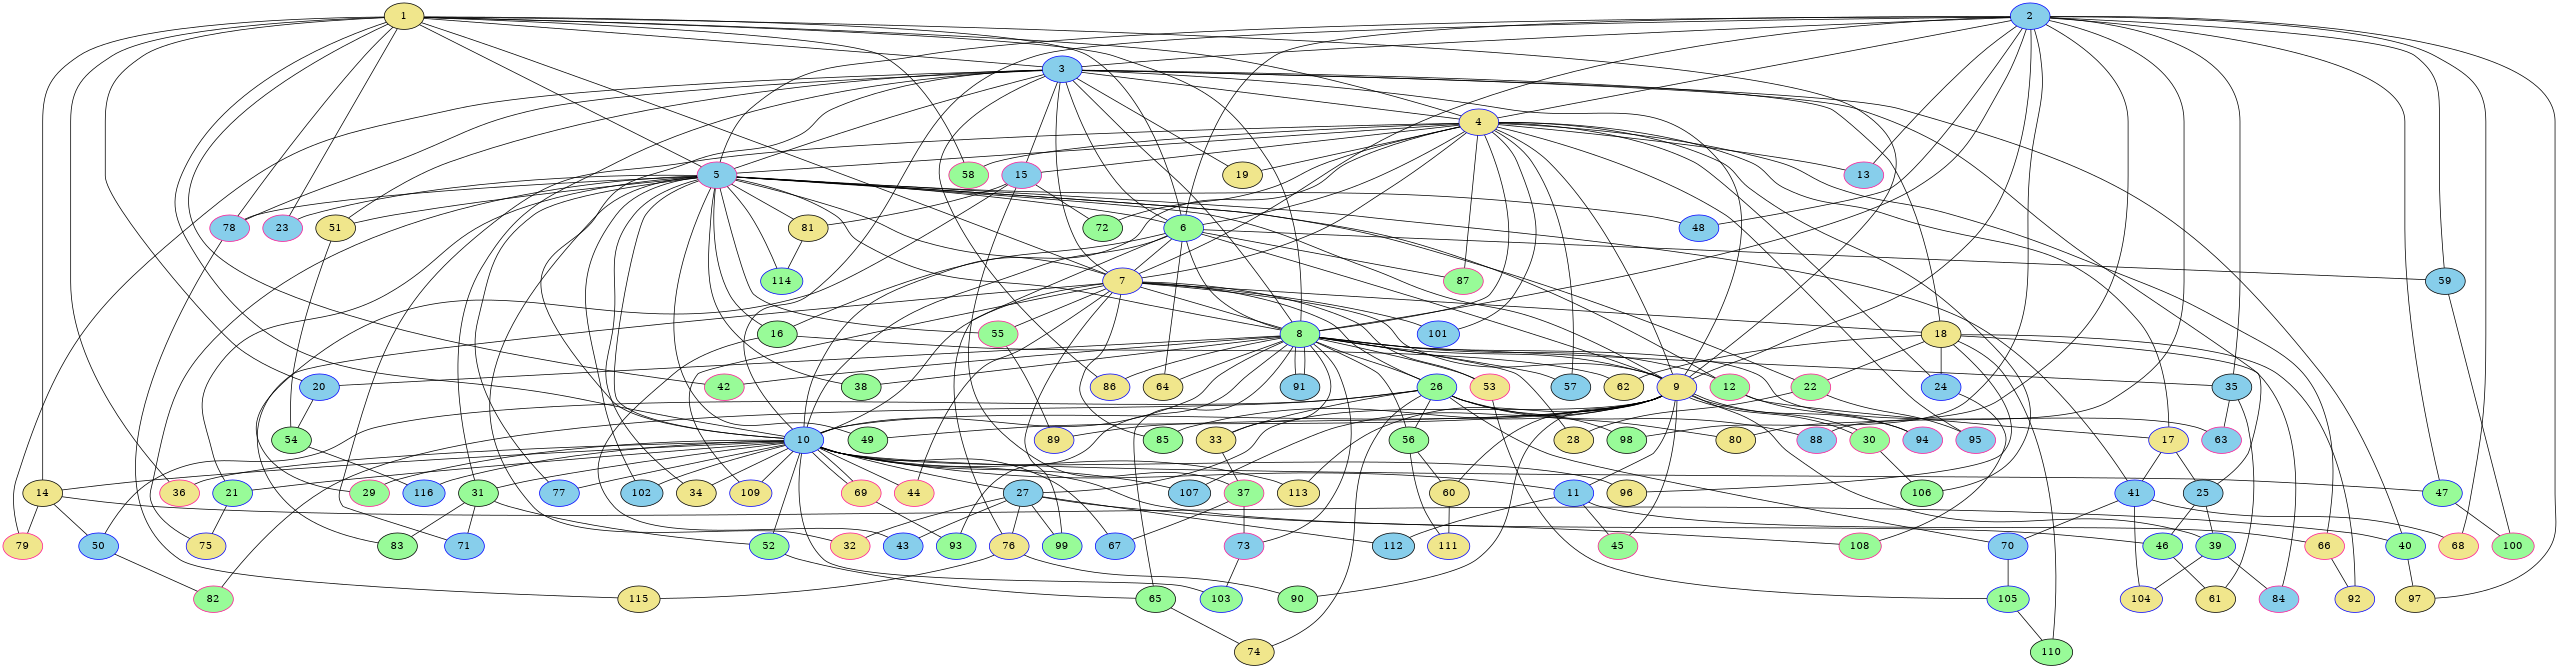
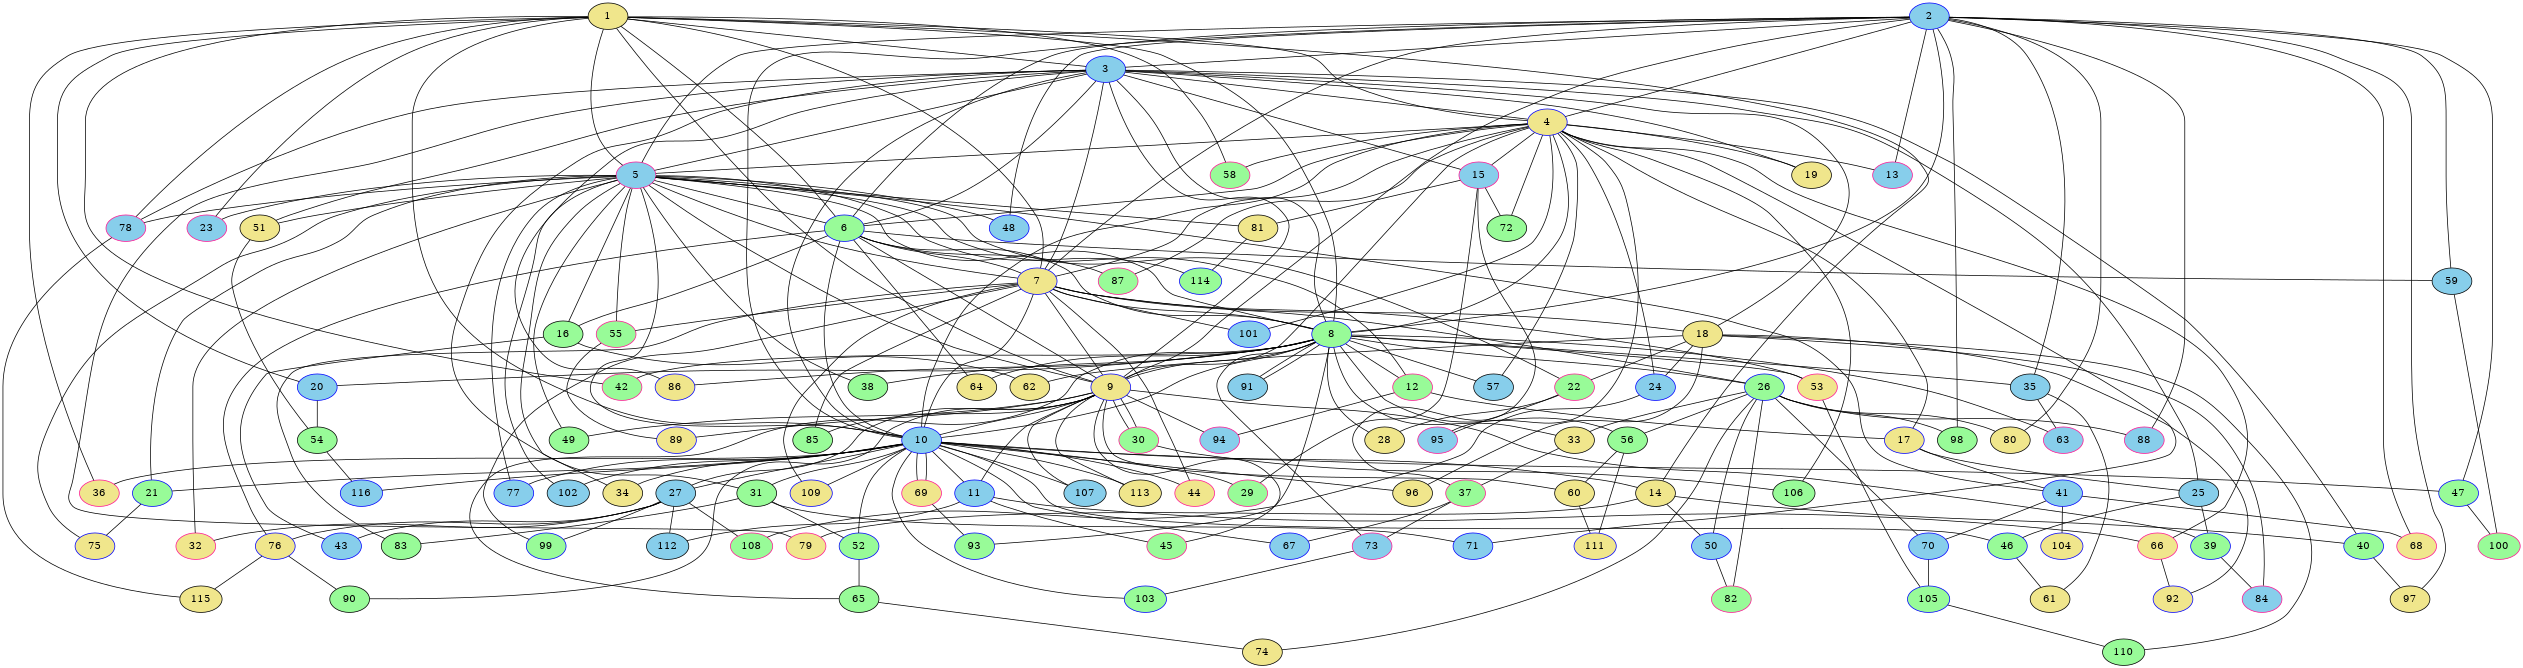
(2179, 573) -> none
